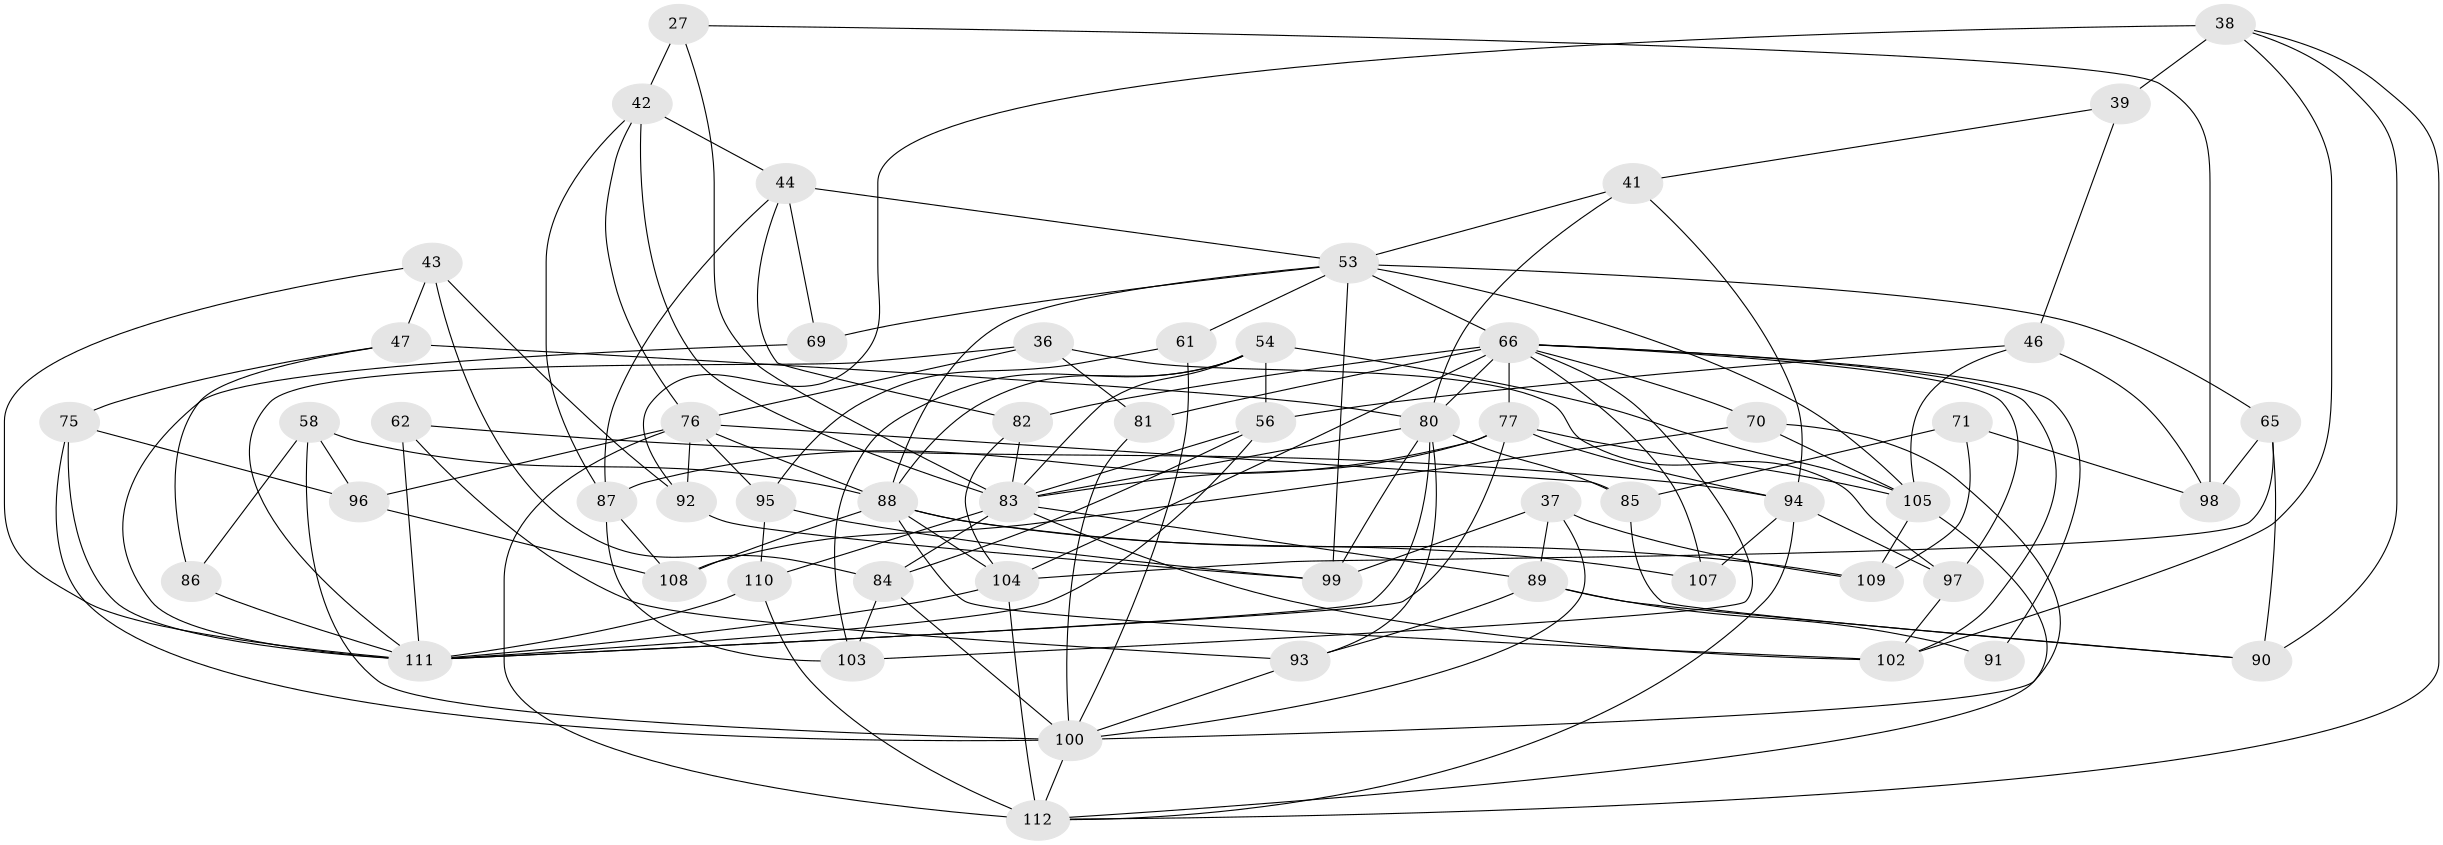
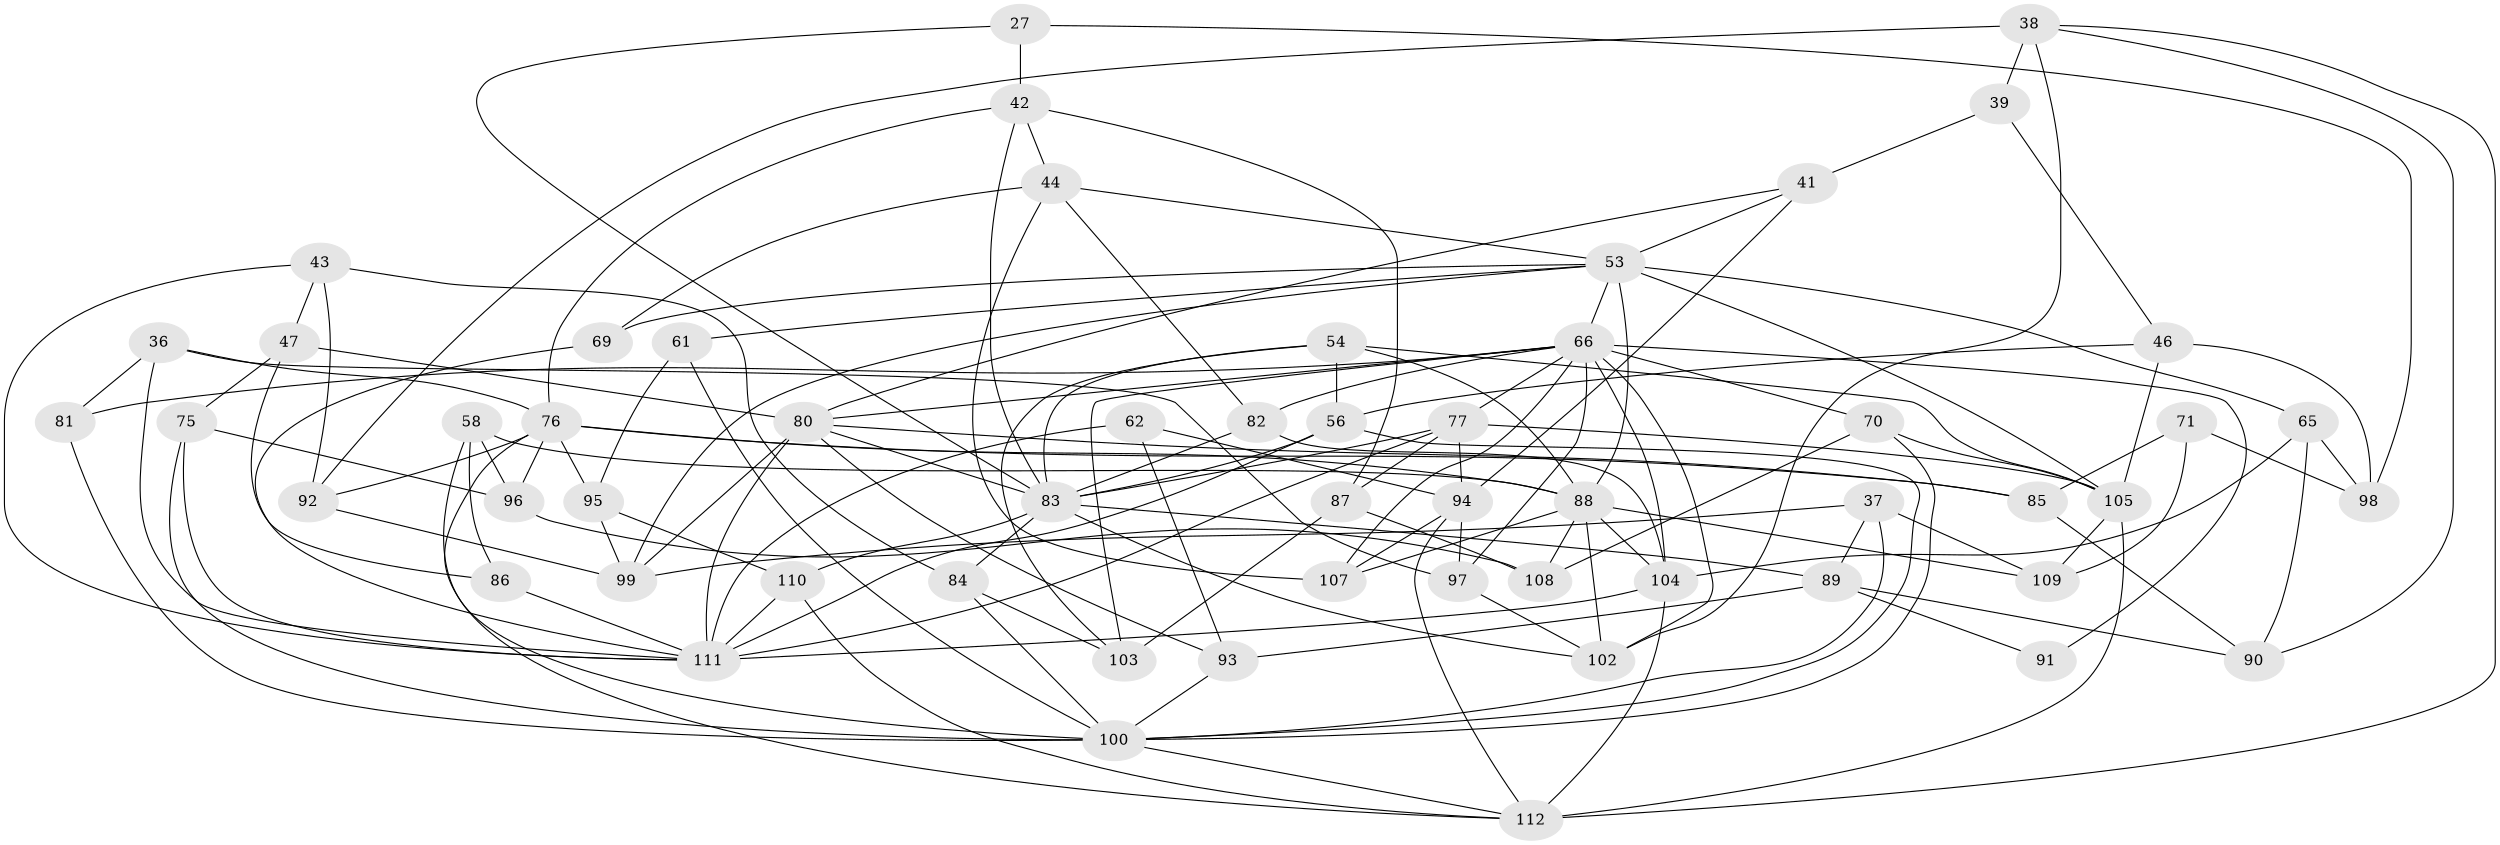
(657, 326) -> (991, 492)
(1103, 499) -> (1861, 636)
